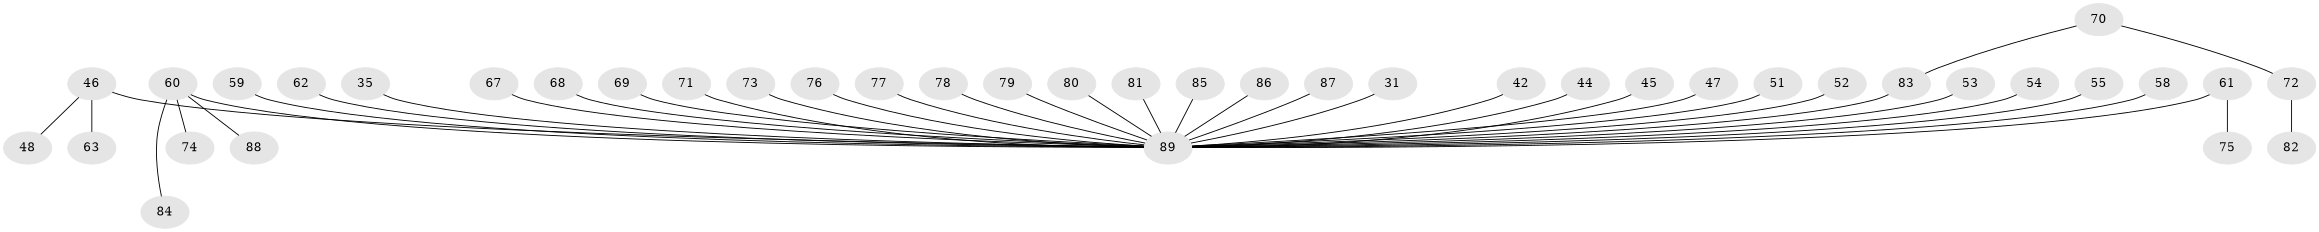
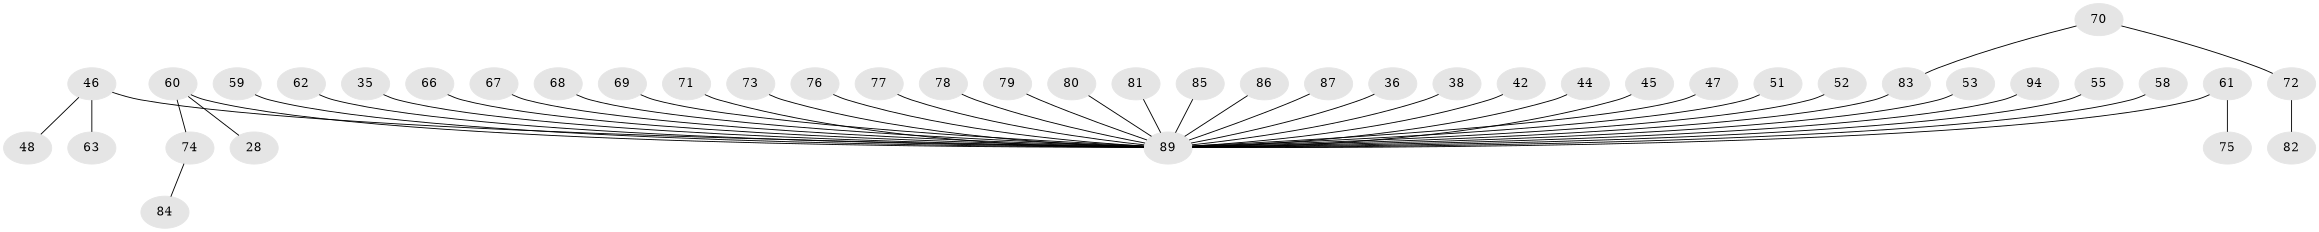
none -> (430, 84)
(1393, 84) -> (1393, 84)
none -> (1457, 84)
(2035, 84) -> (2035, 84)
(157, 148) -> (177, 180)
(254, 148) -> (254, 148)
